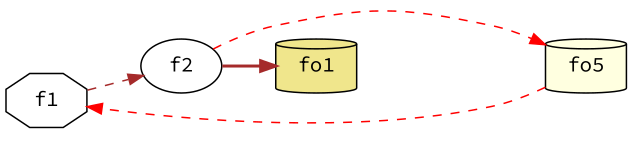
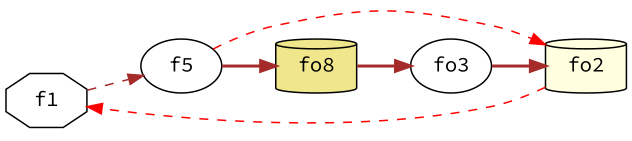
(181, 66) -> (181, 66)
(316, 66) -> (316, 66)
none -> (451, 66)
(586, 66) -> (586, 66)
